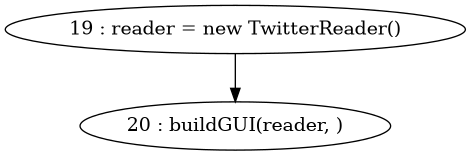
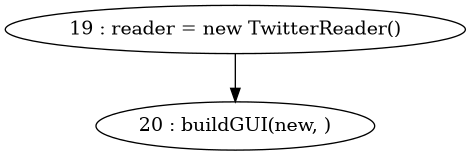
(235, 126) -> (235, 126)
